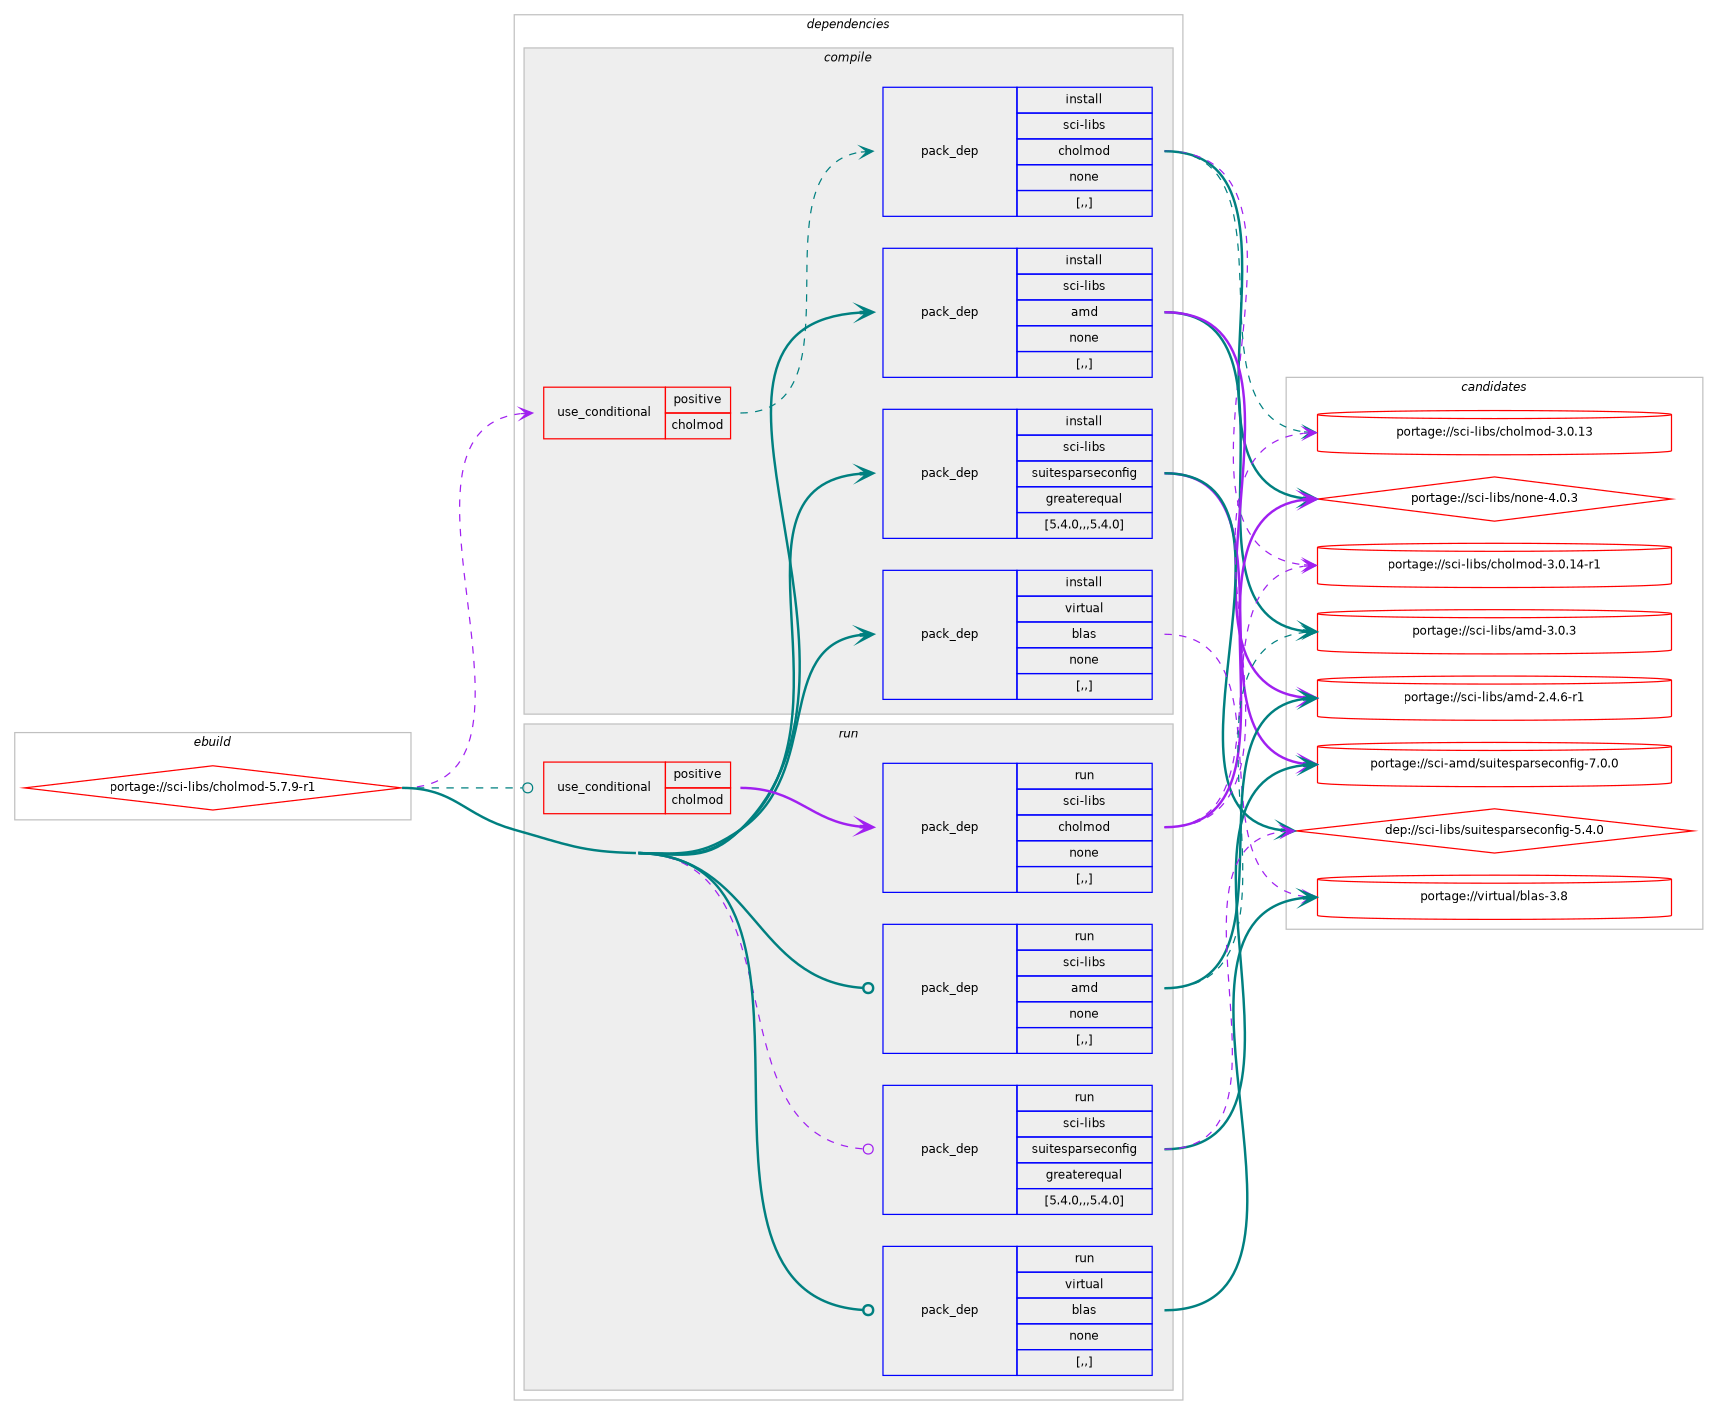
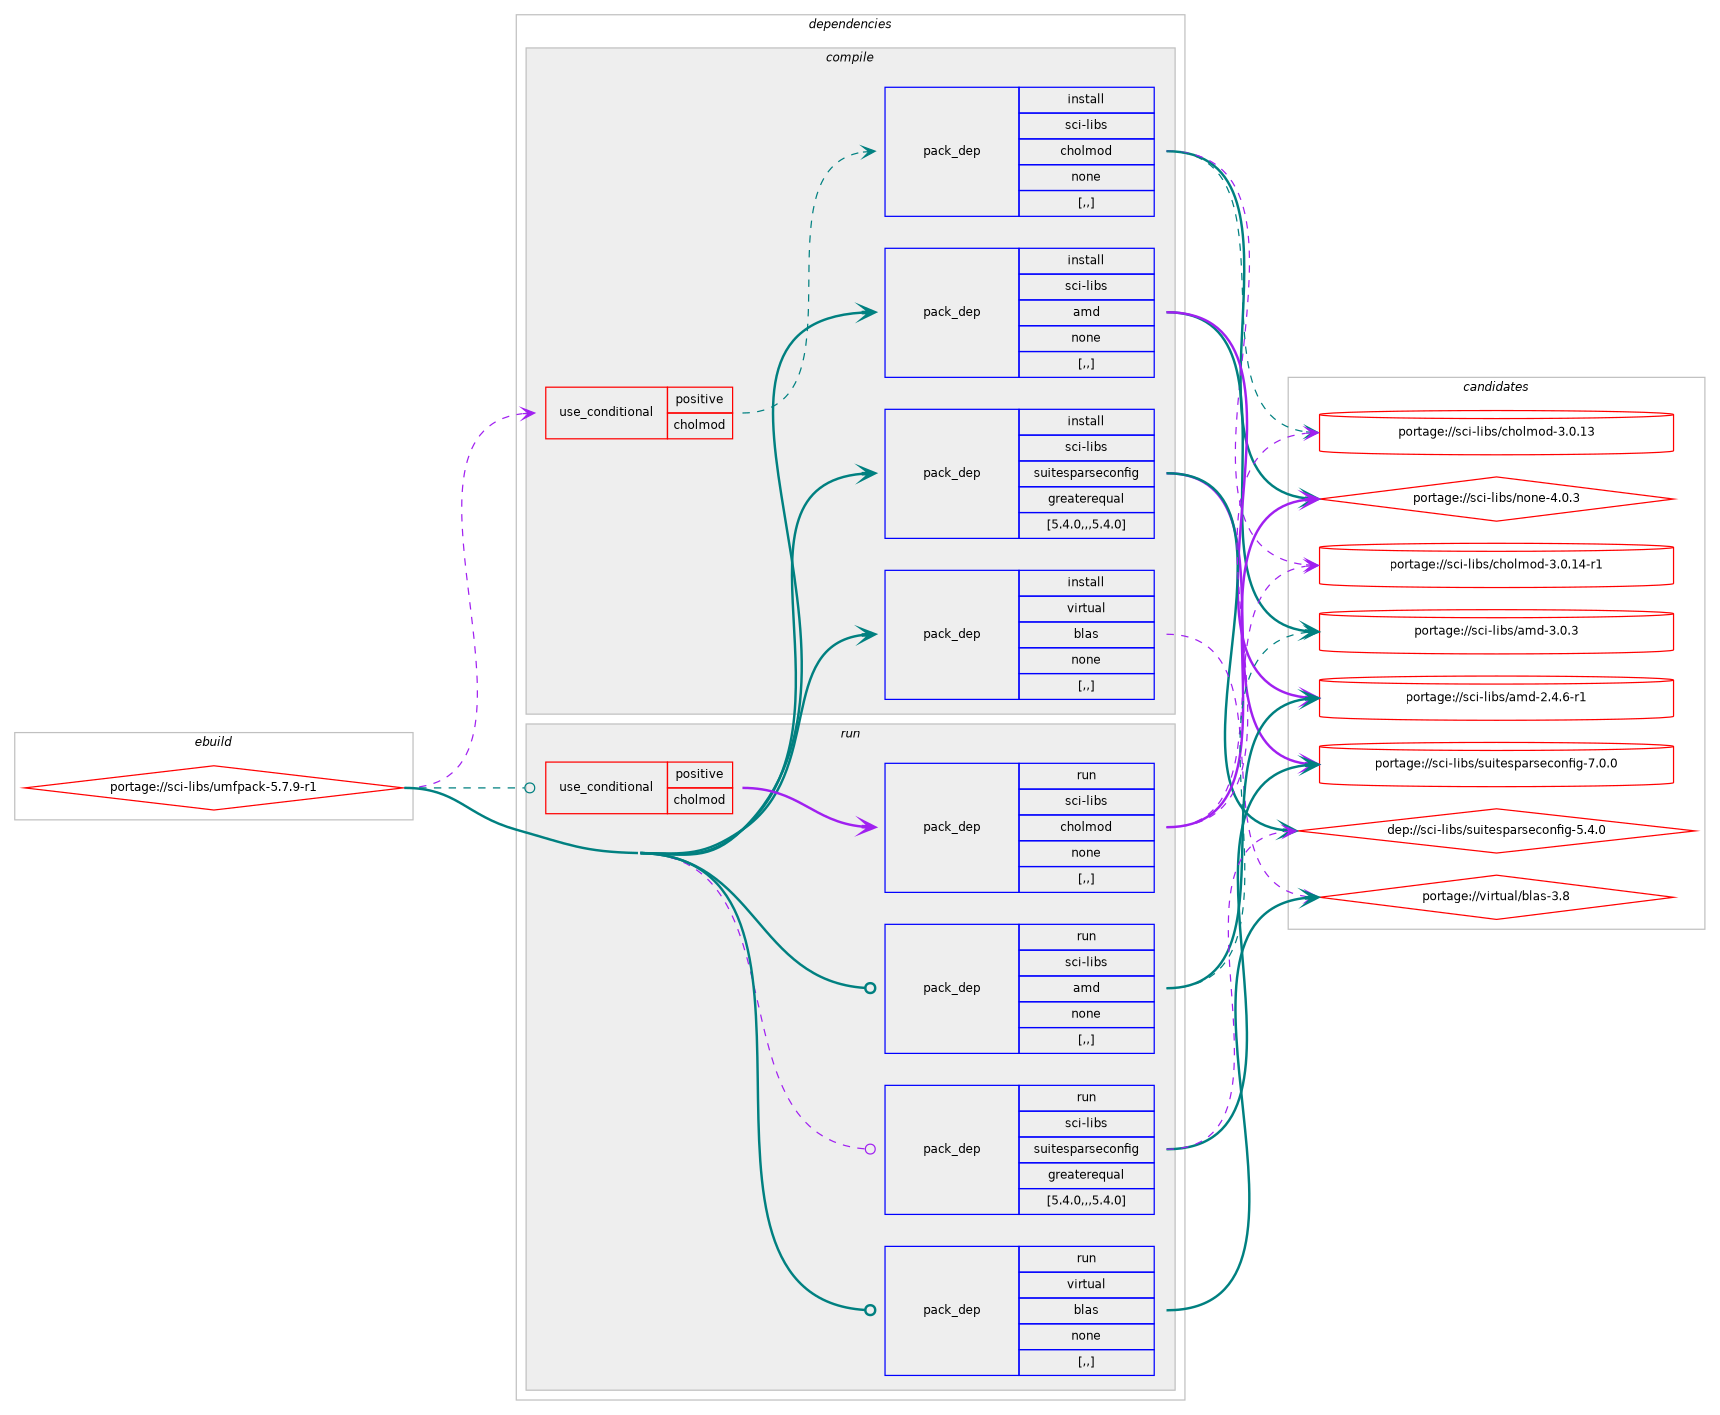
(1495, 765) -> (1497, 765)
(213, 788) -> (214, 788)
(1495, 897) -> (1497, 897)
